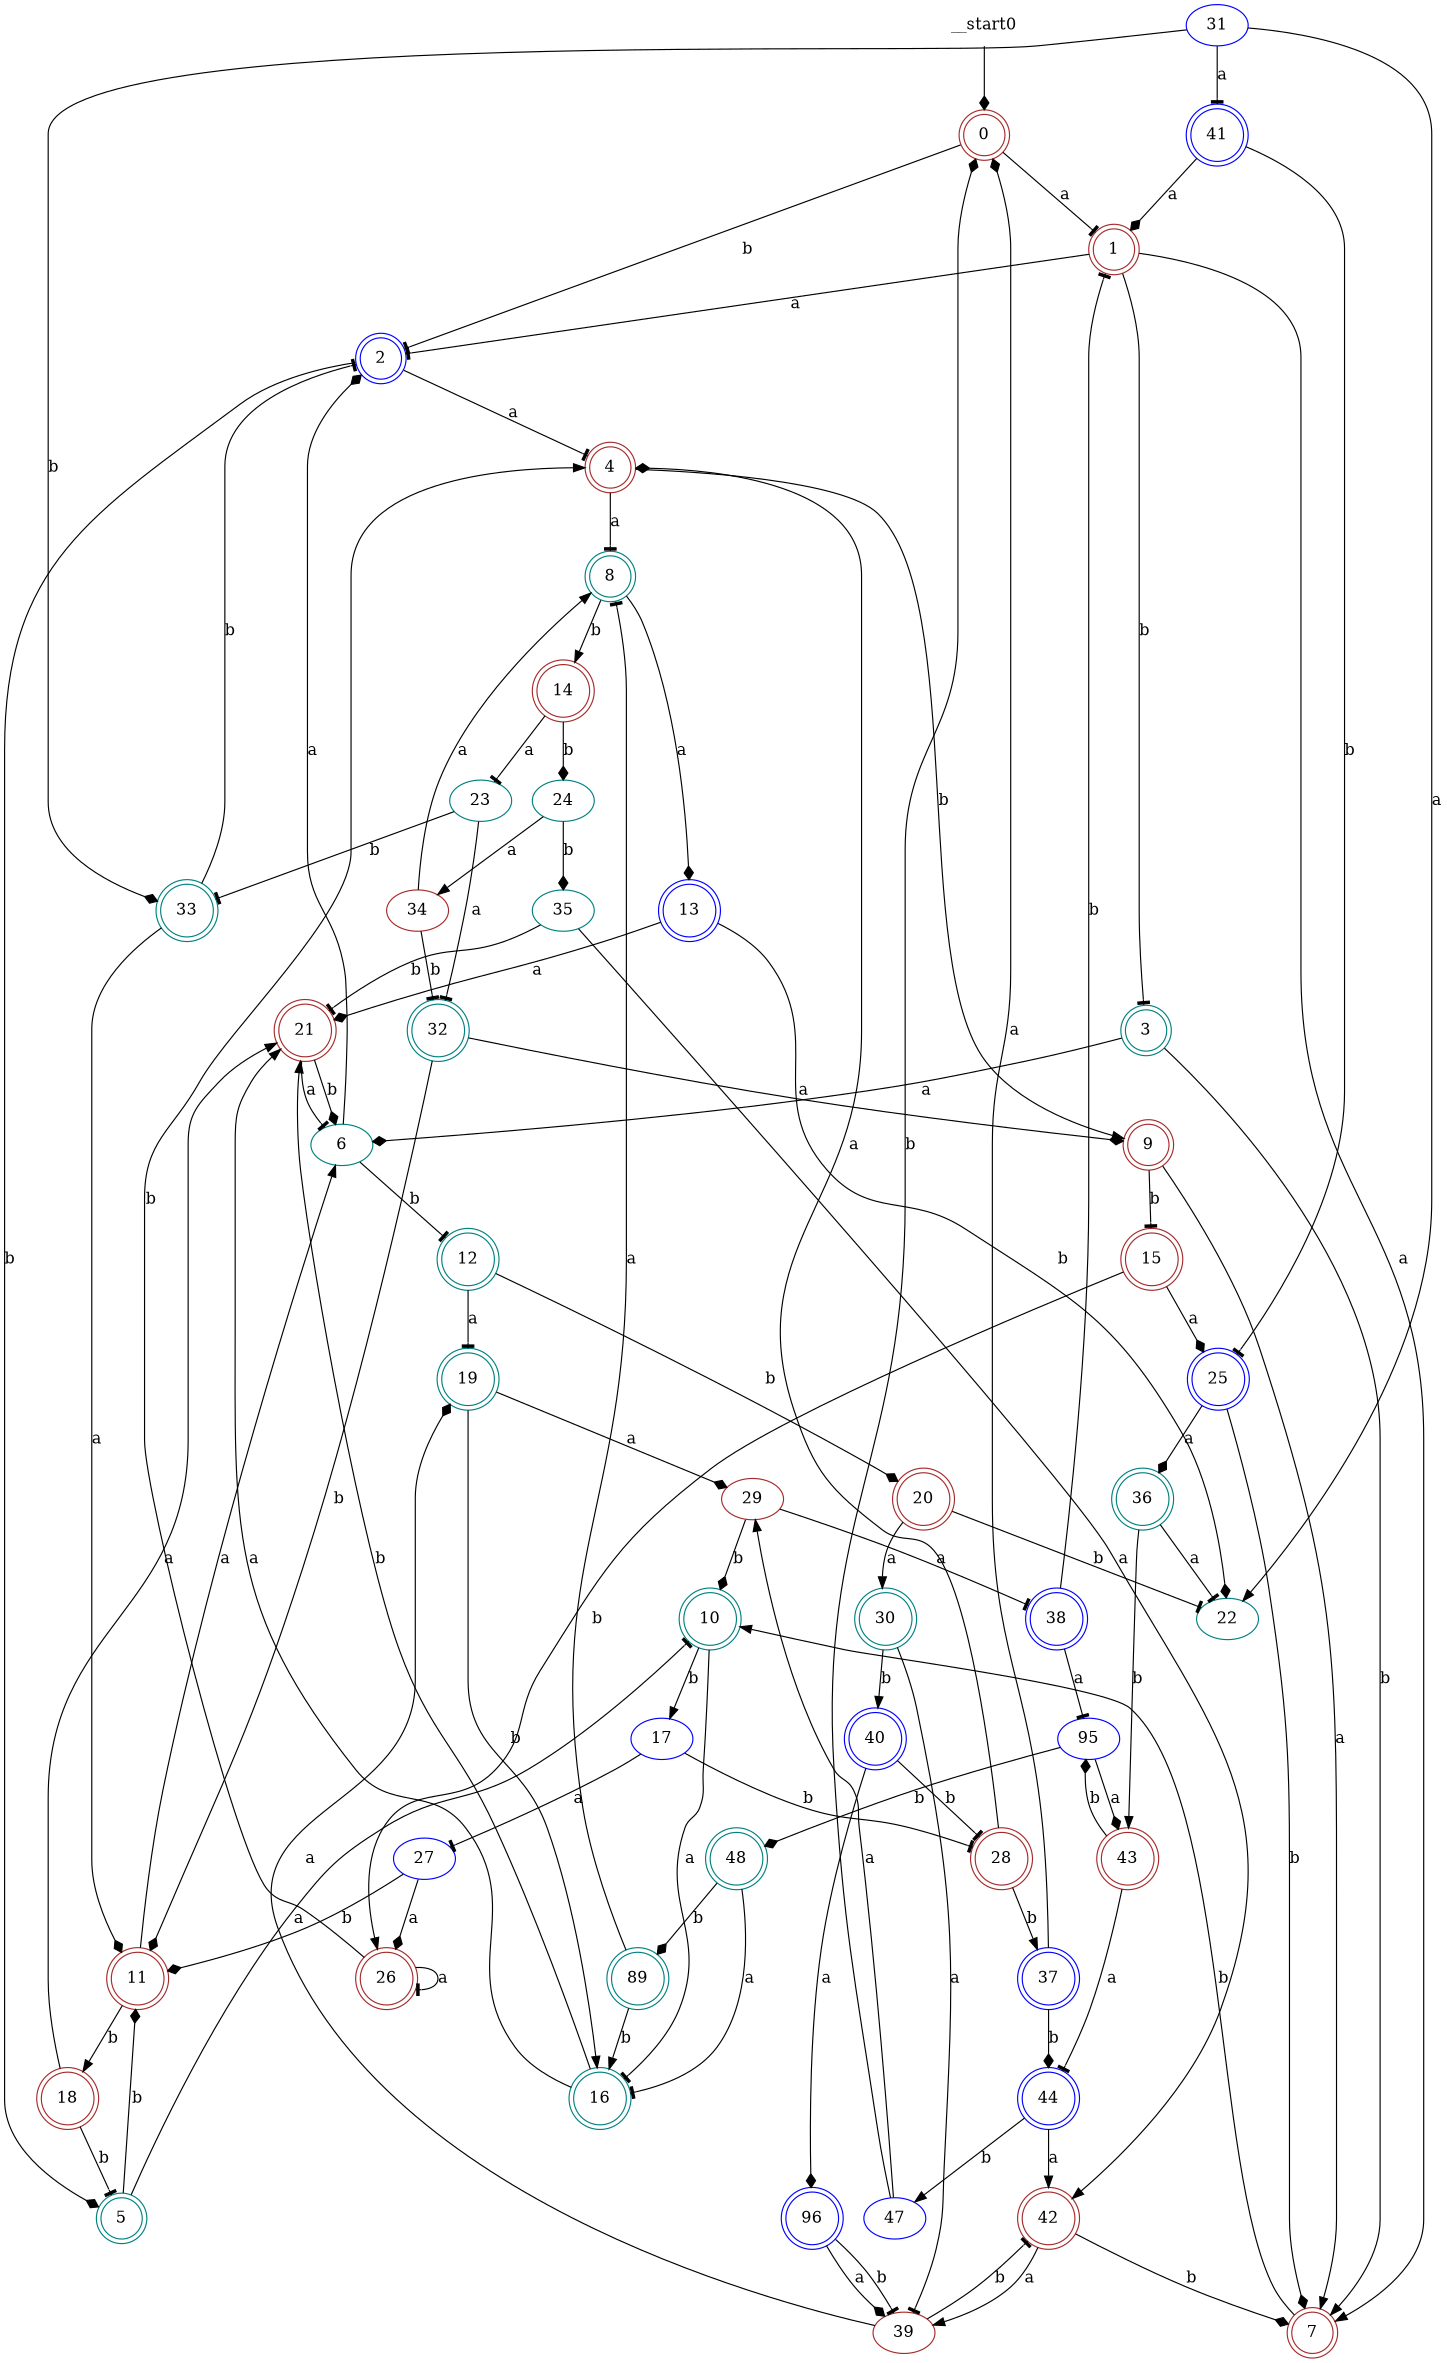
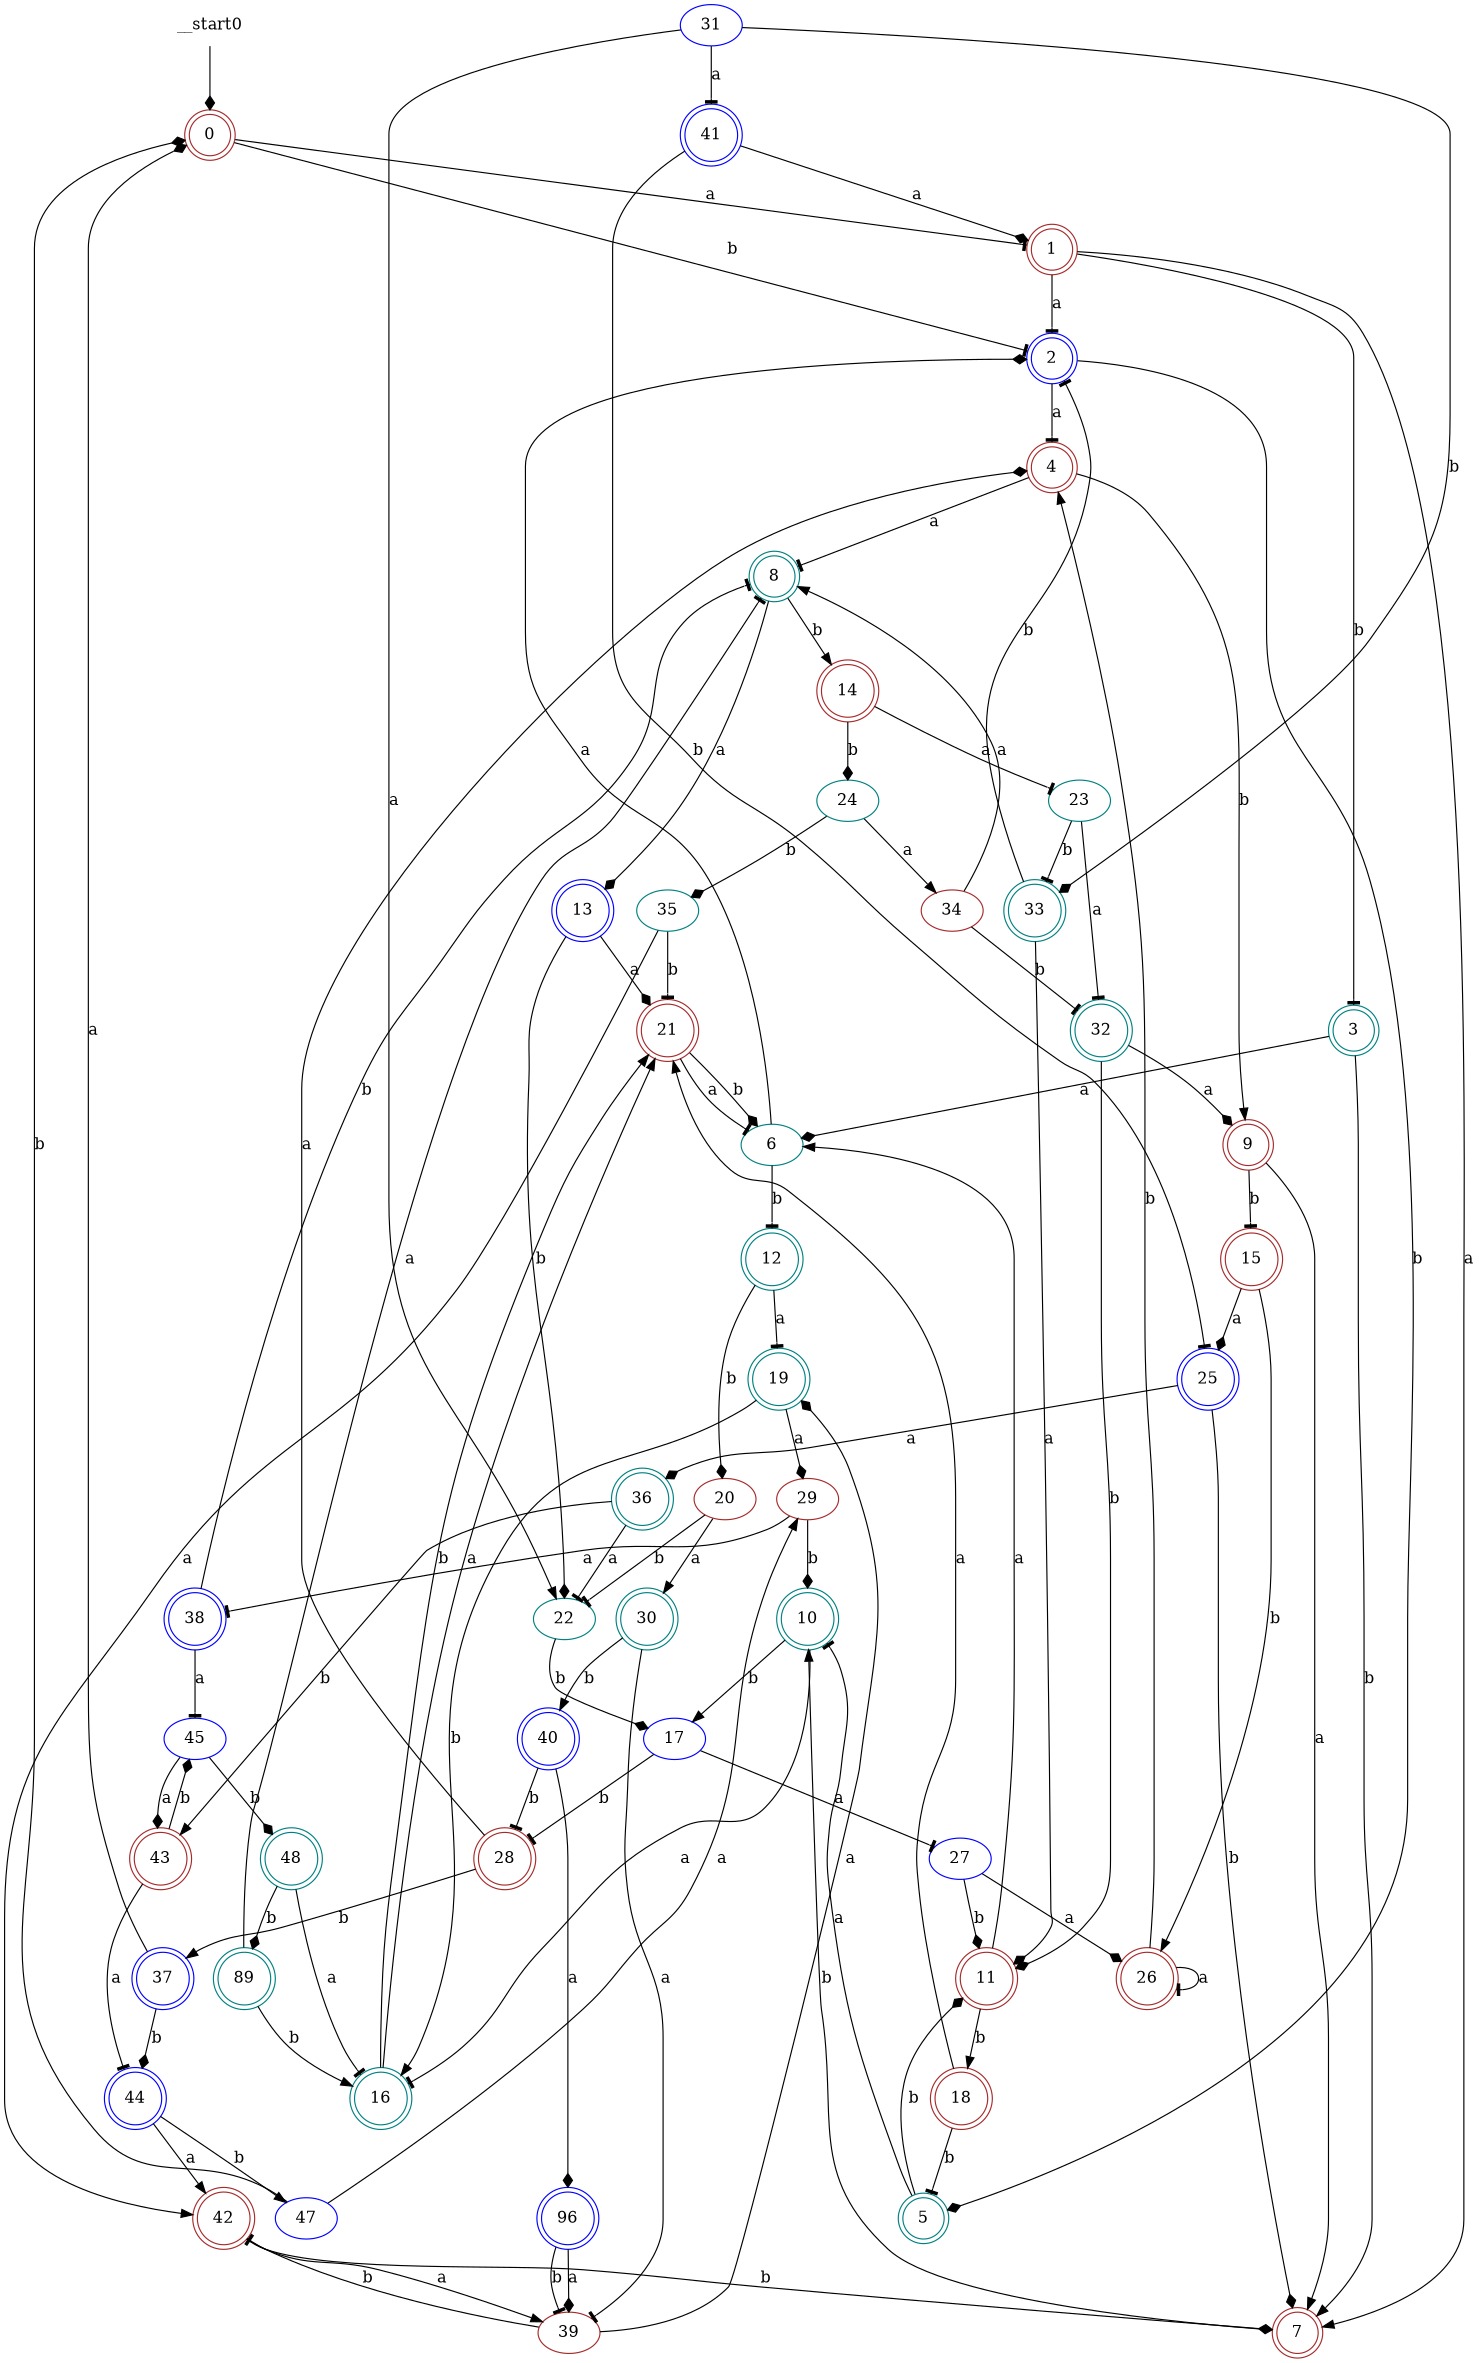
(1089, 933) -> (373, 1058)
(924, 1499) -> (725, 1499)
none -> (574, 1699)
(1089, 1739) -> (195, 1739)
